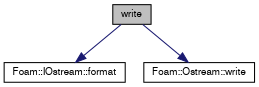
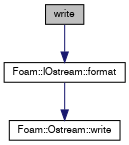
(161, 40) -> (65, 96)
